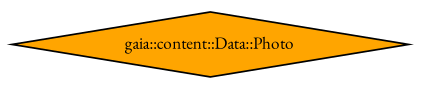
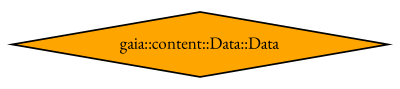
(210, 44) -> (200, 44)
